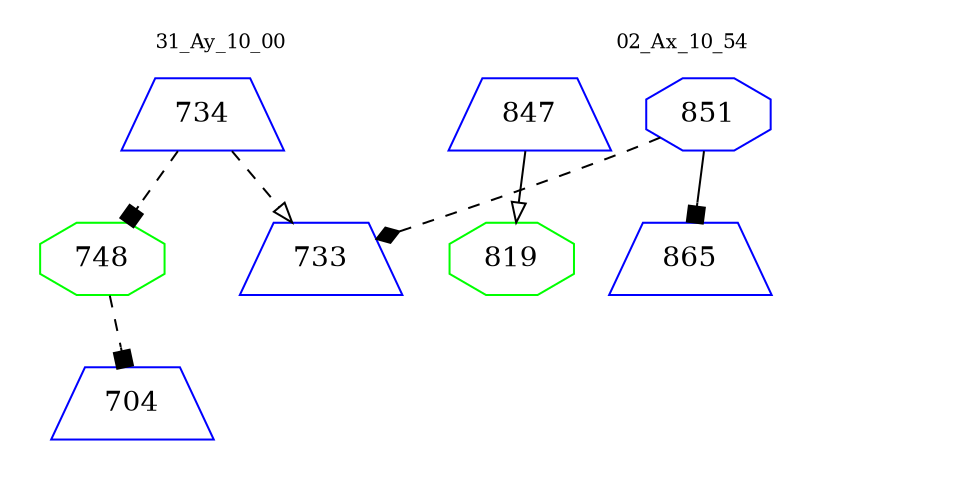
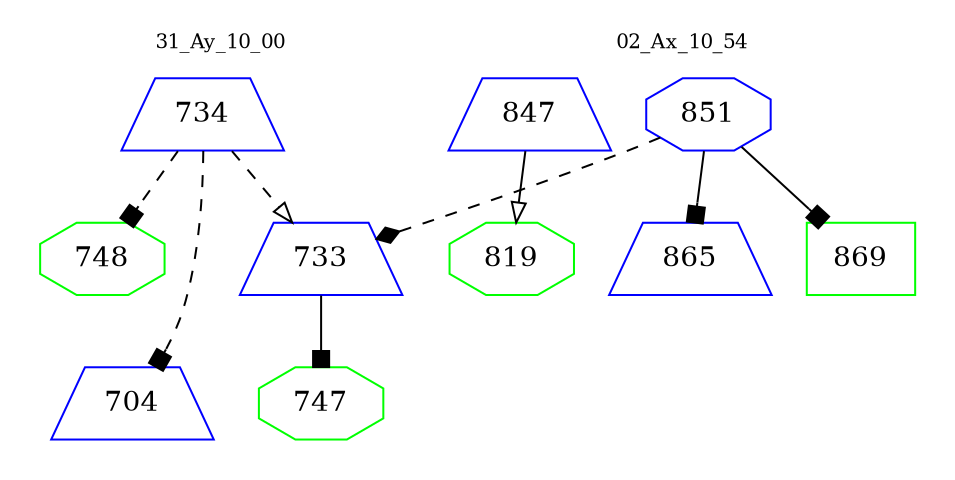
none -> (861, 259)
(115, 321) -> (196, 252)
none -> (321, 403)
